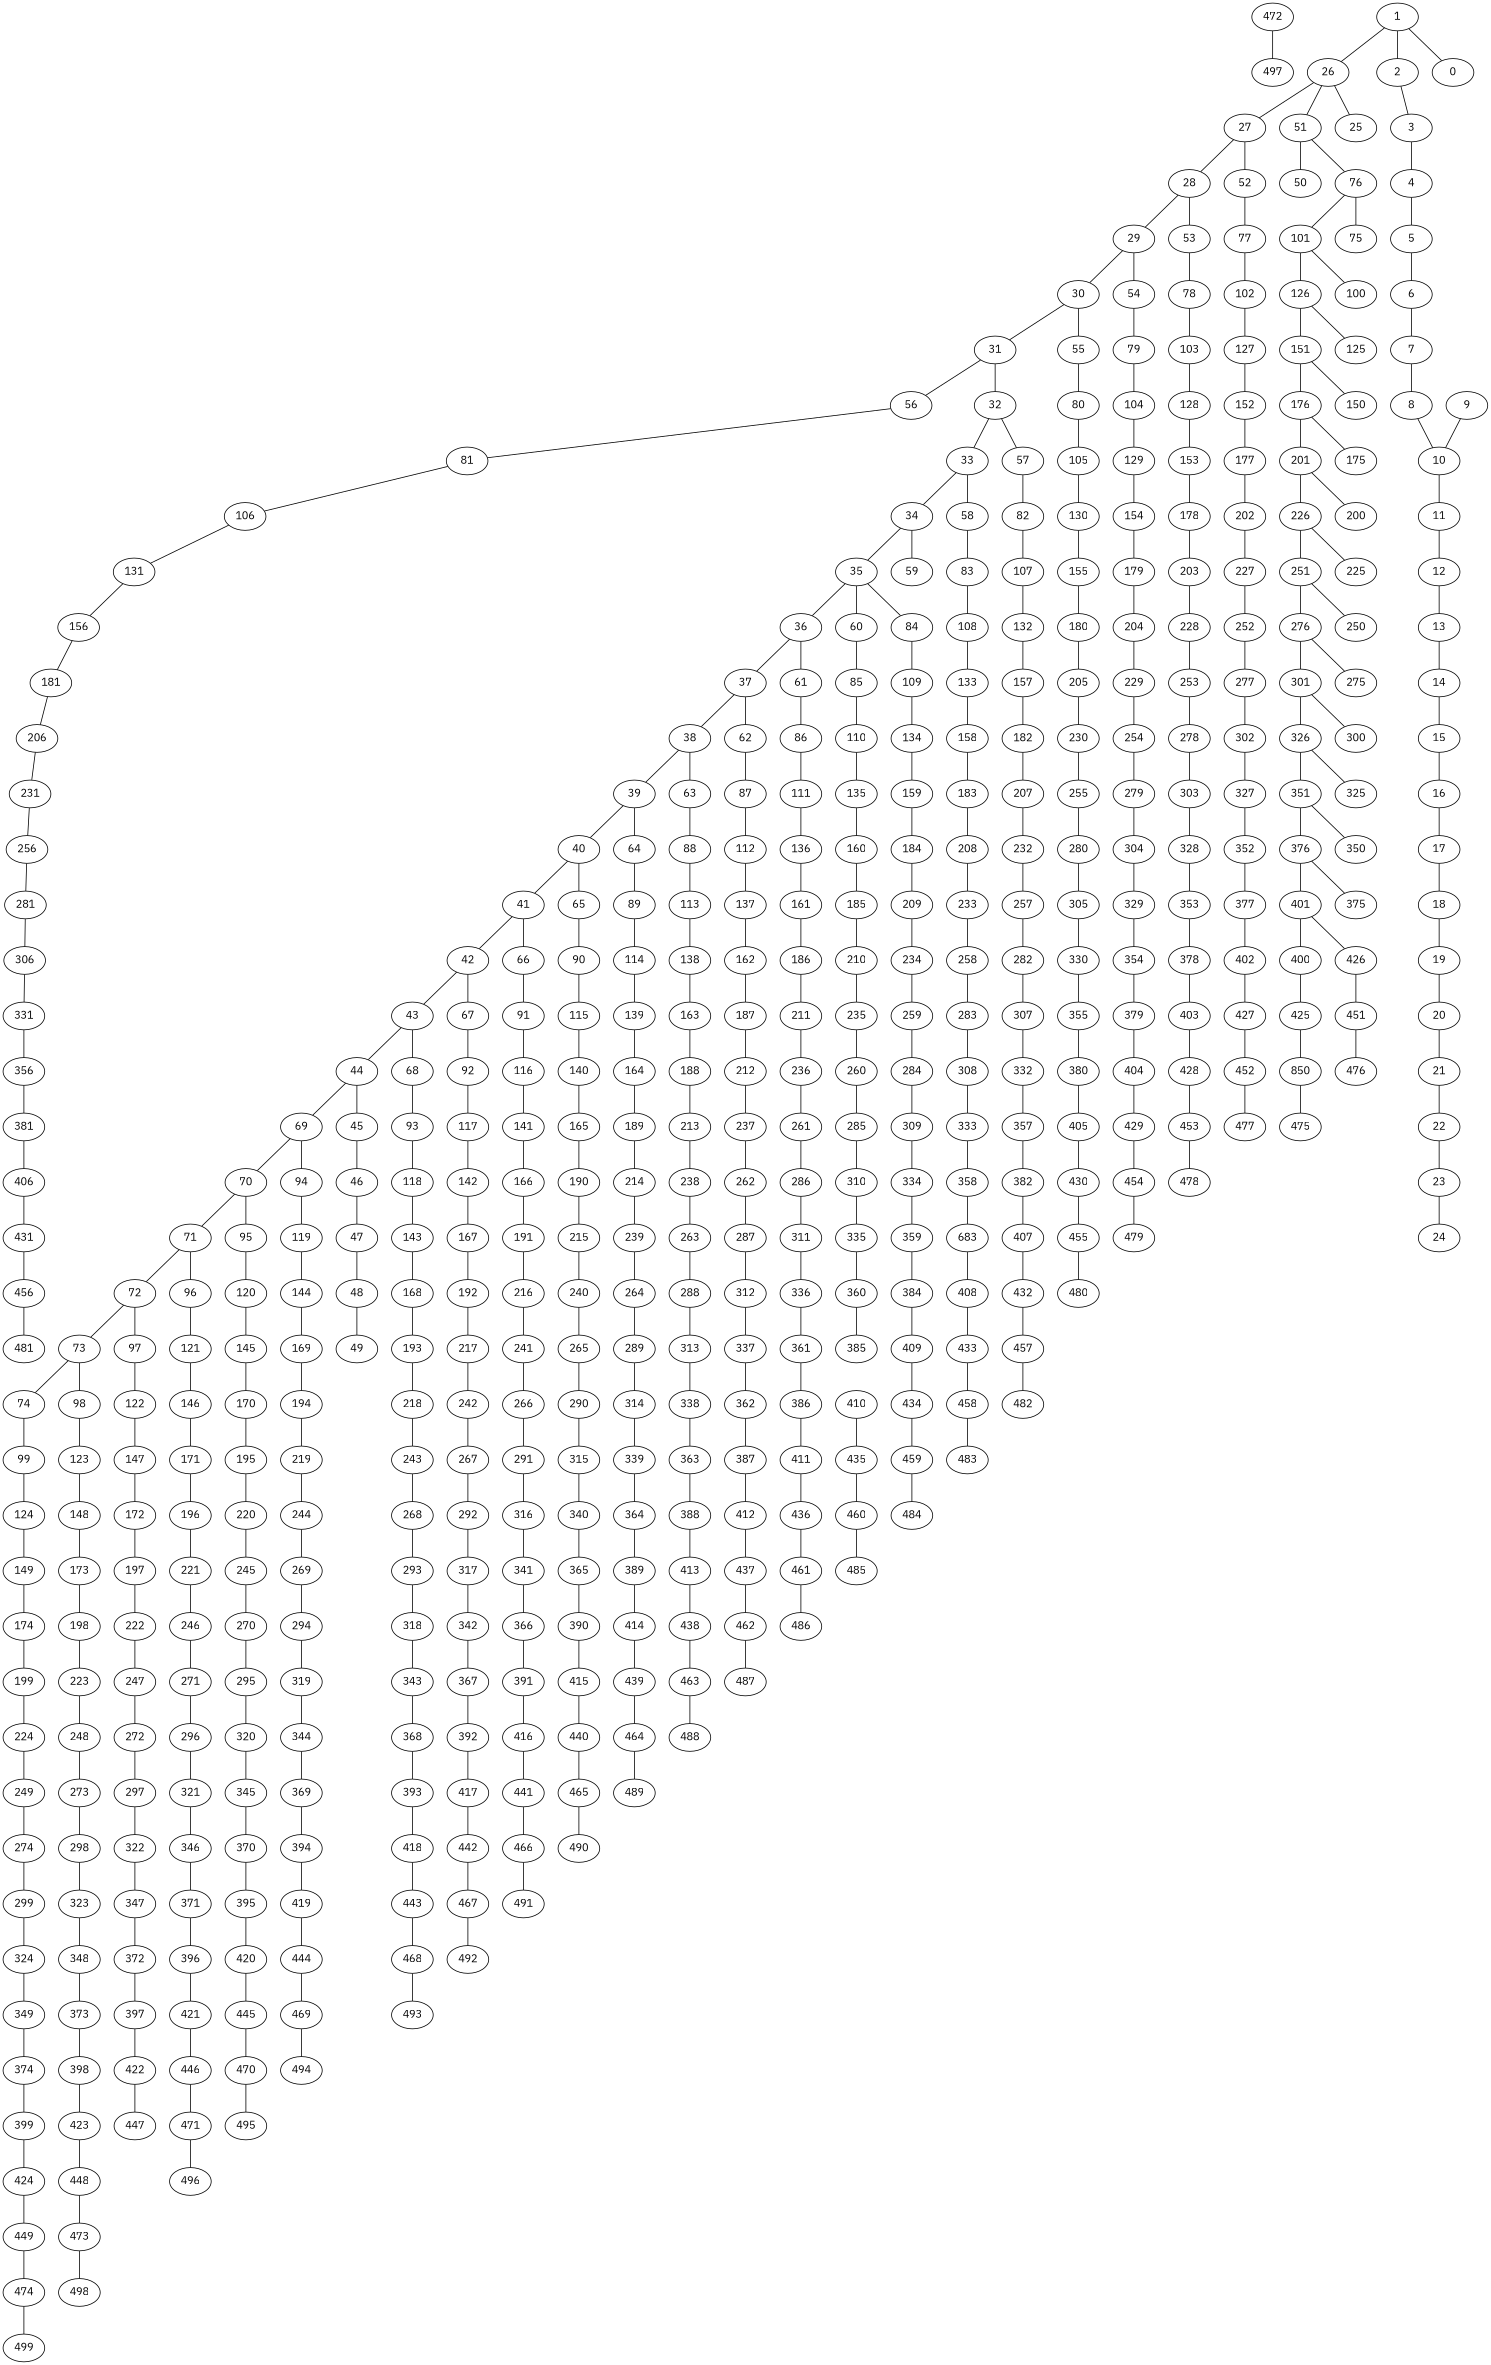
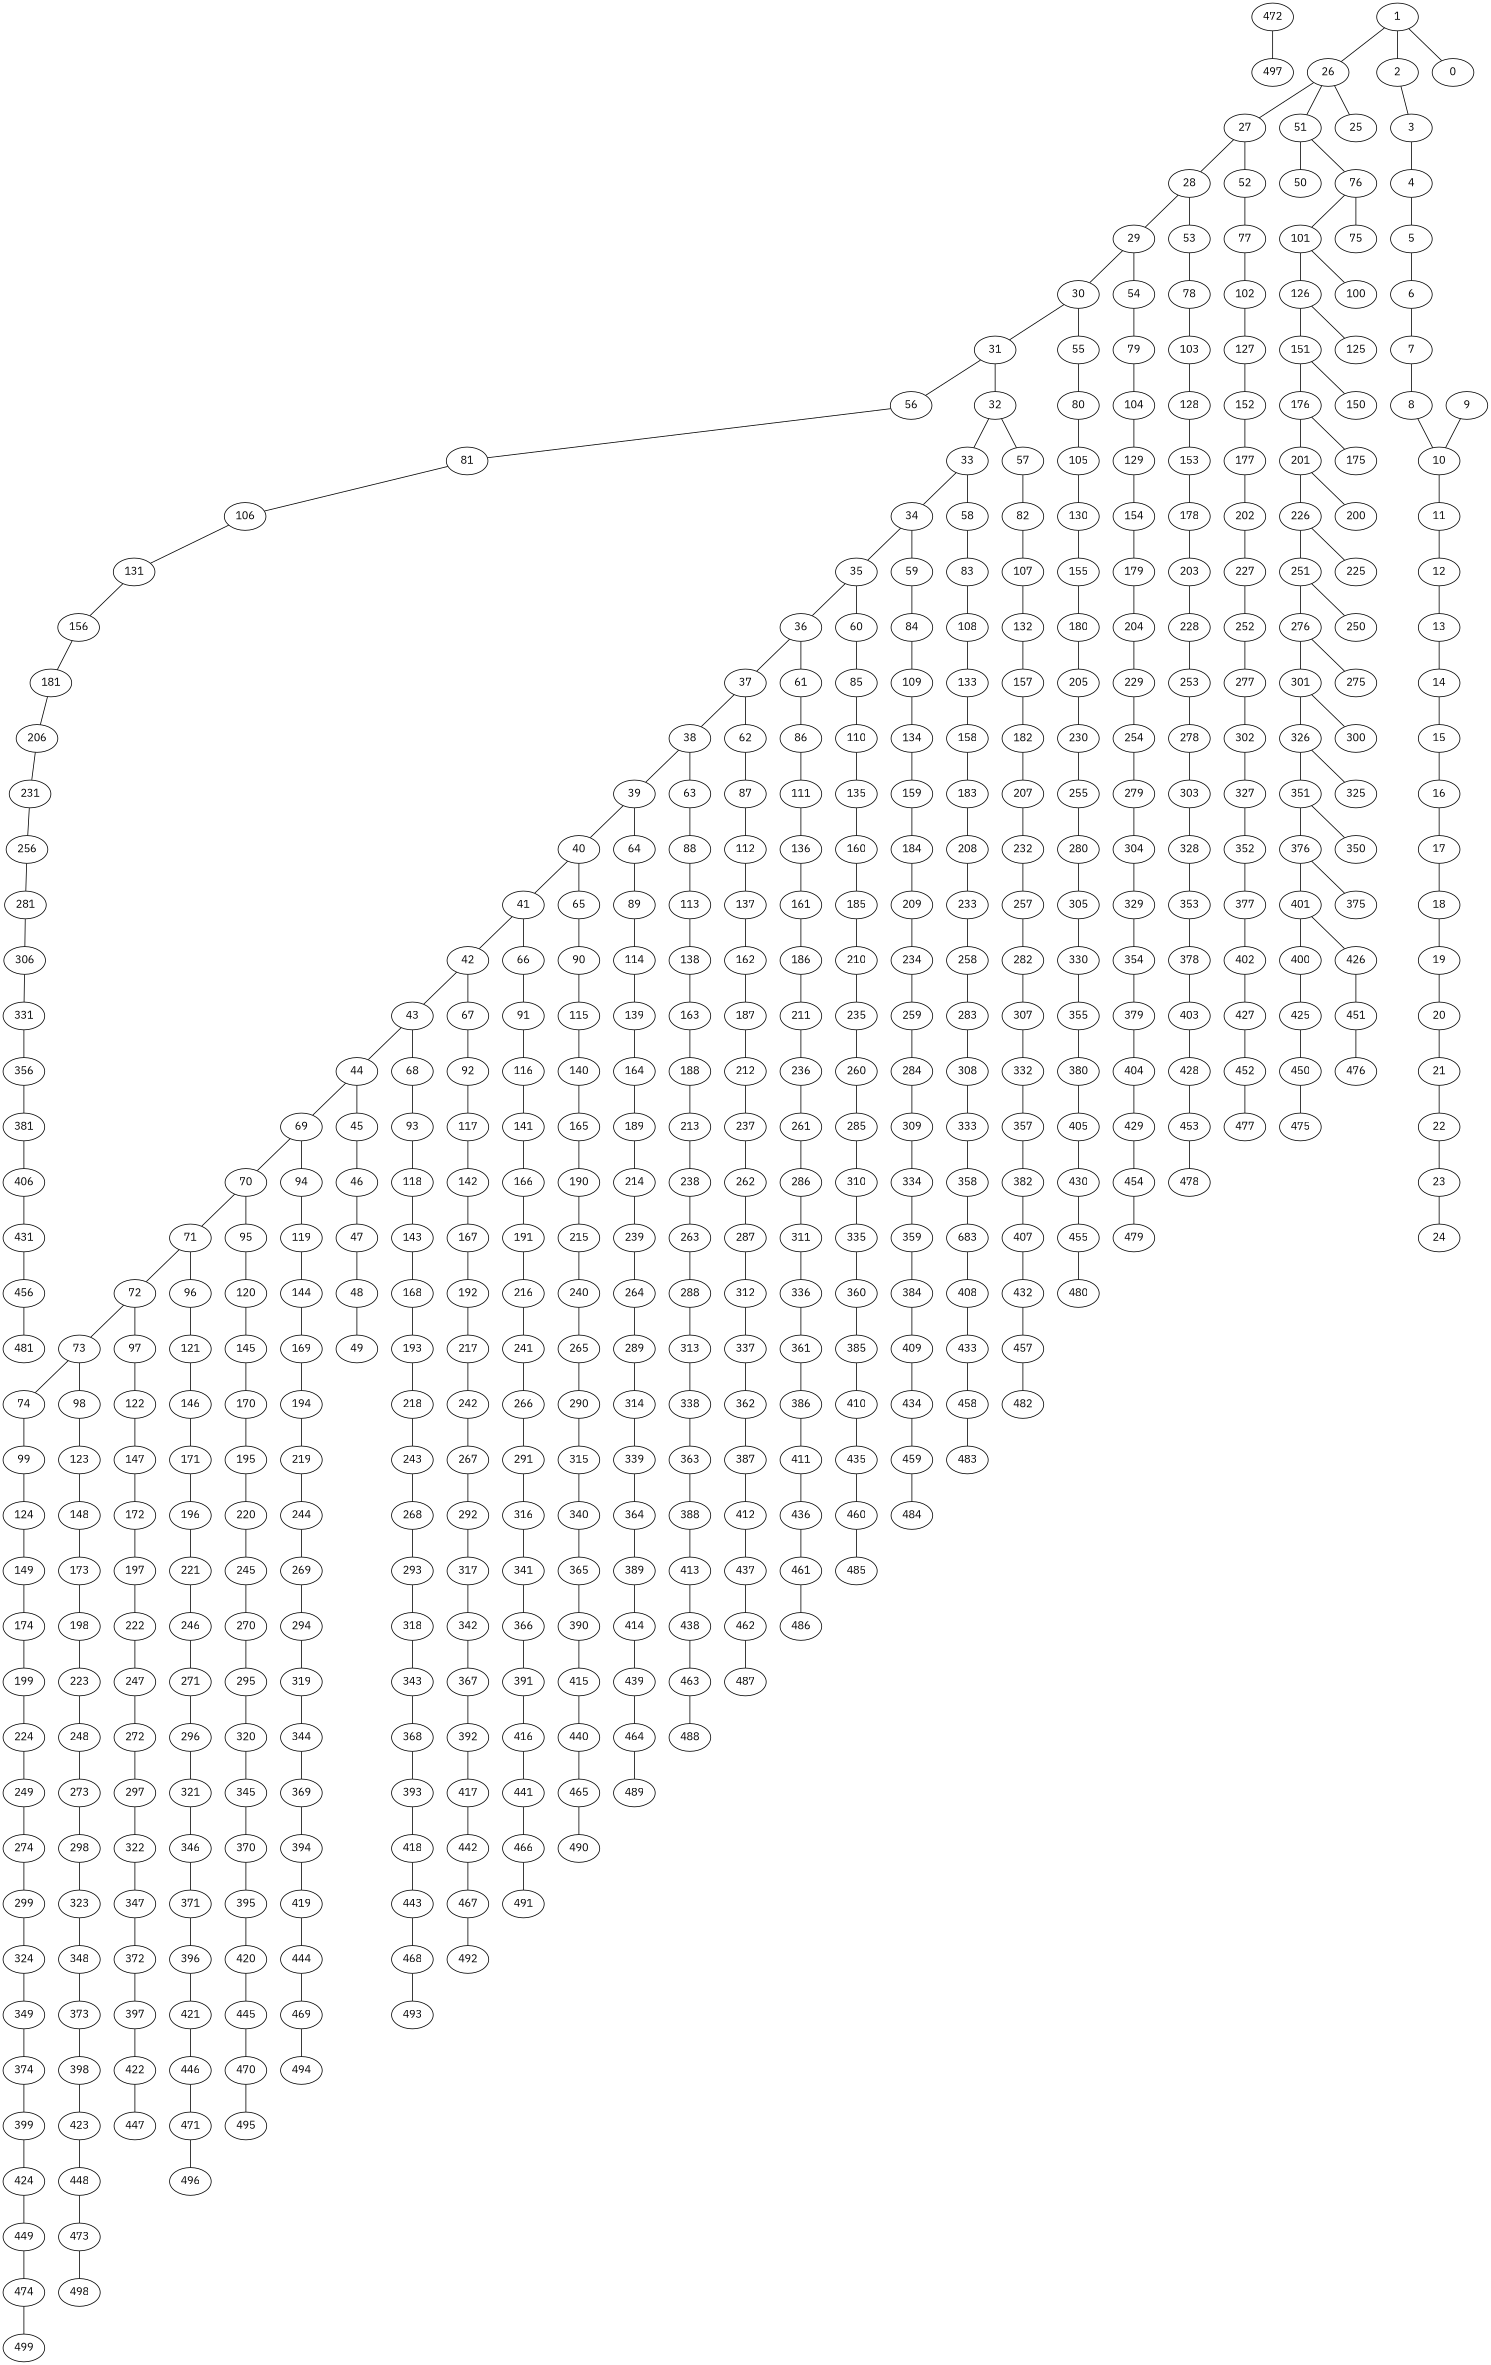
(884, 600) -> (912, 600)
(1300, 1071) -> (1300, 1071)
none -> (856, 1377)
